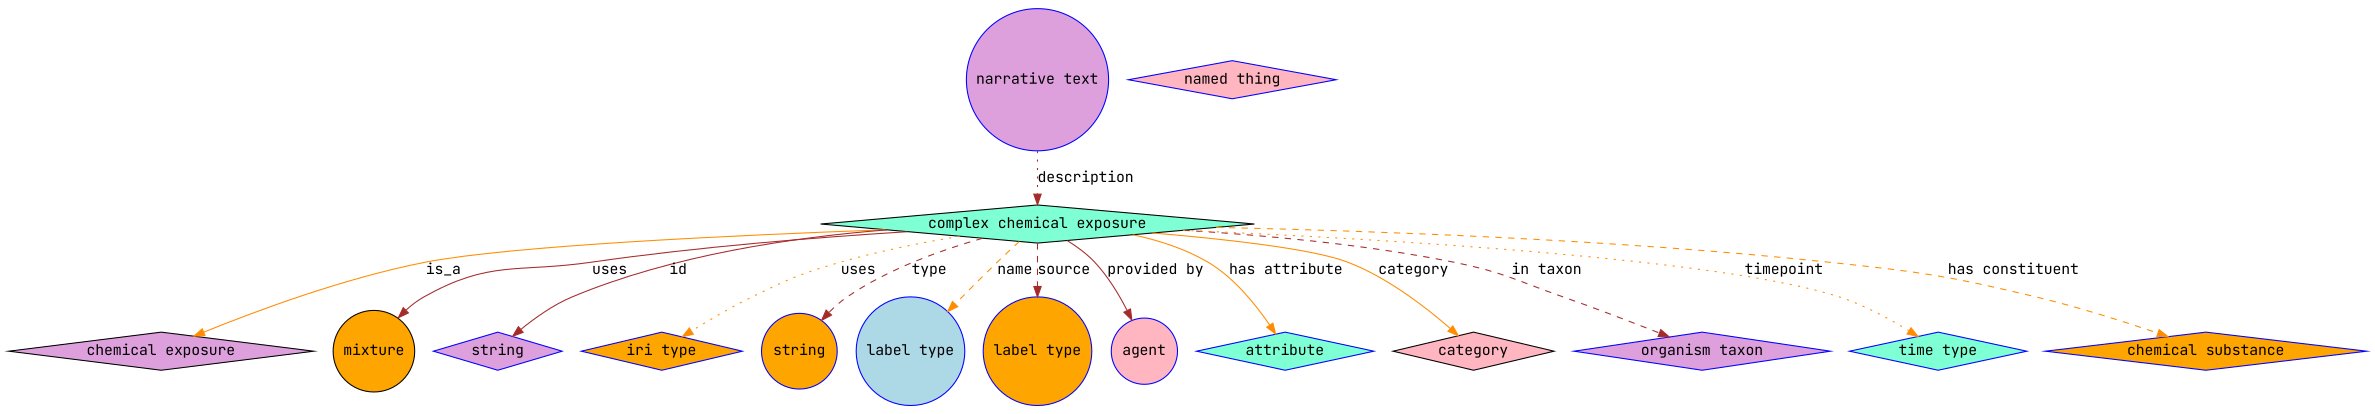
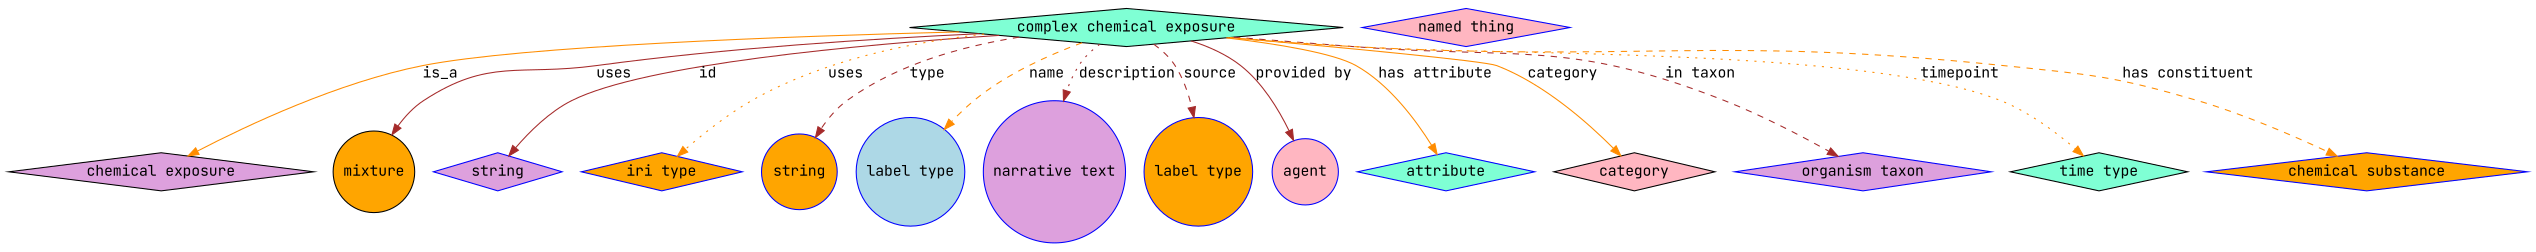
(1037, 173) -> (1079, 65)
(1938, 351) -> (2099, 172)
